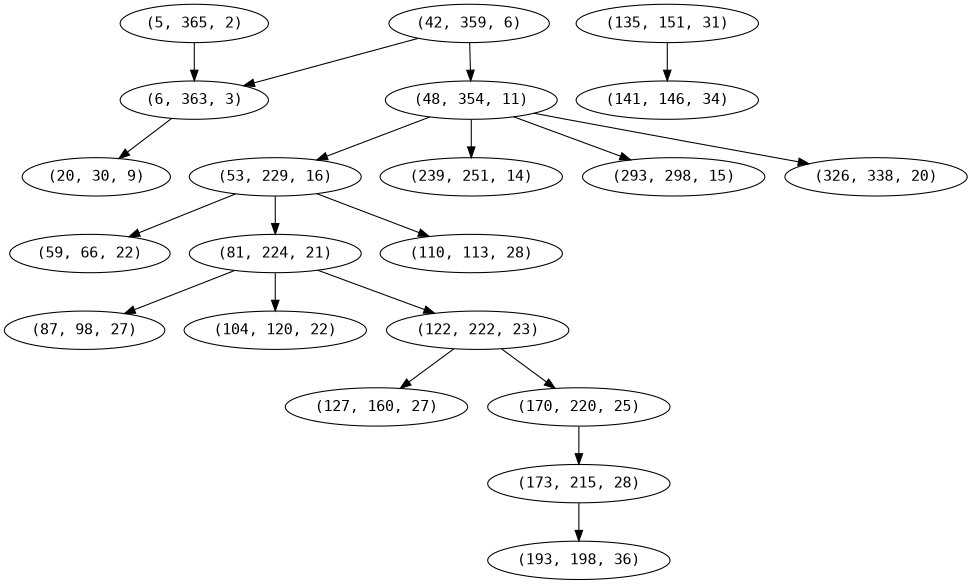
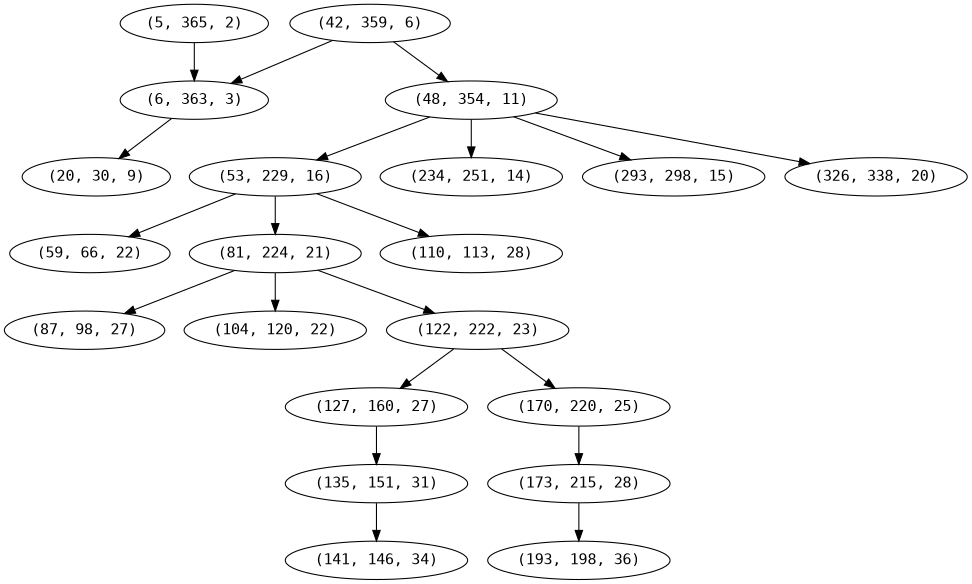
(471, 177) -> (471, 177)
none -> (376, 440)
